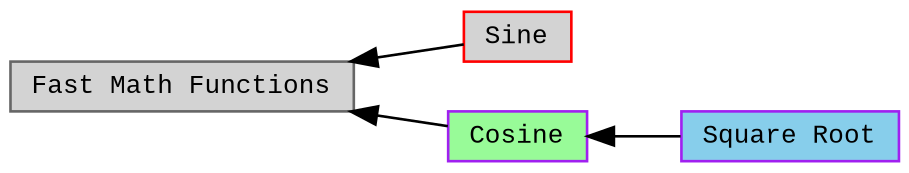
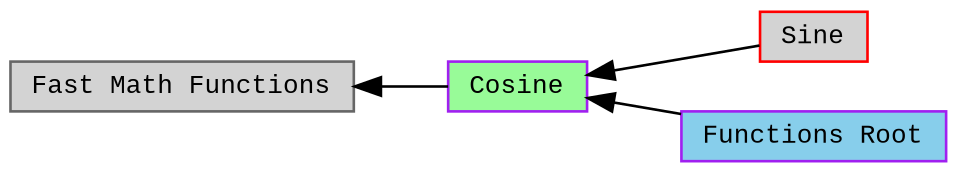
(421, 51) -> (687, 58)
(790, 136) -> (814, 136)
